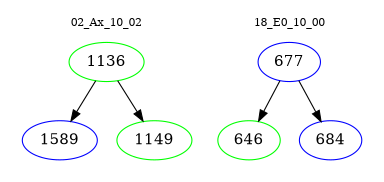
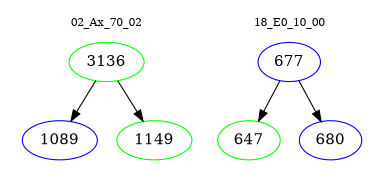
(107, 23) -> (107, 23)
(107, 62) -> (107, 62)
(60, 140) -> (60, 140)
(249, 140) -> (249, 140)
(331, 140) -> (331, 140)
